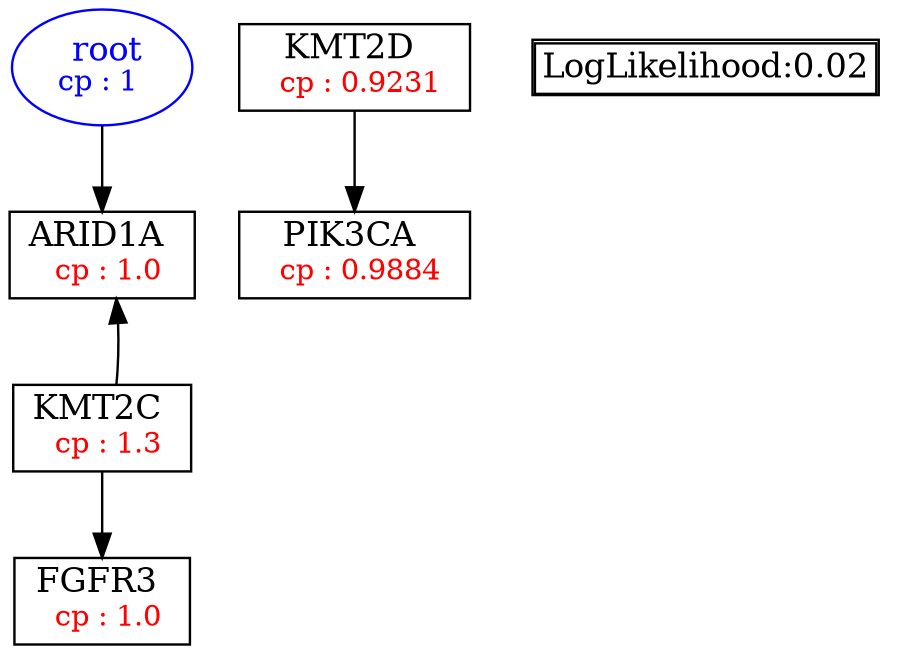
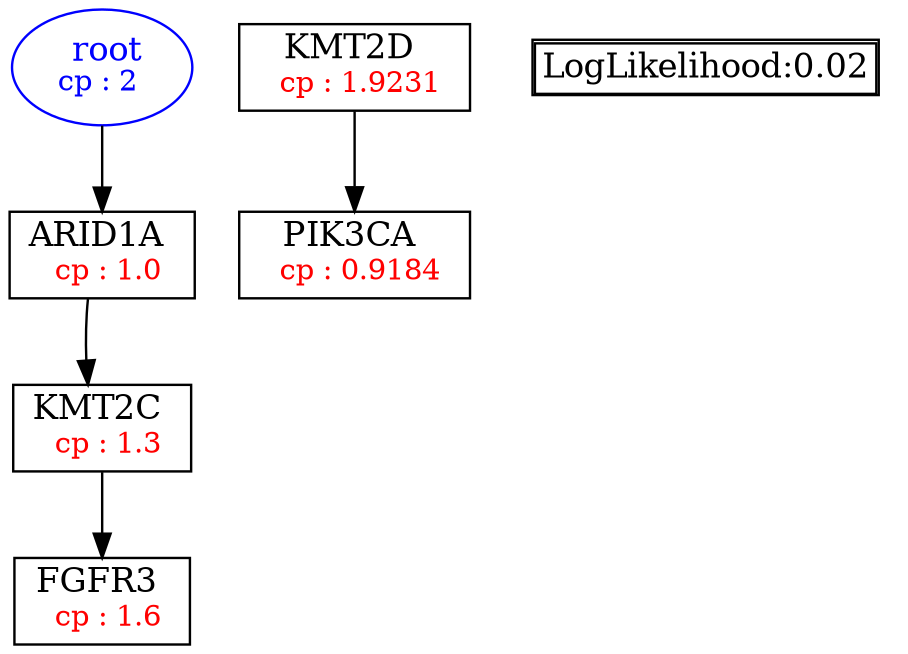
(102, 82) -> (102, 82)
(361, 83) -> (361, 83)
(361, 271) -> (361, 271)
(118, 354) -> (86, 330)
(108, 617) -> (108, 617)
